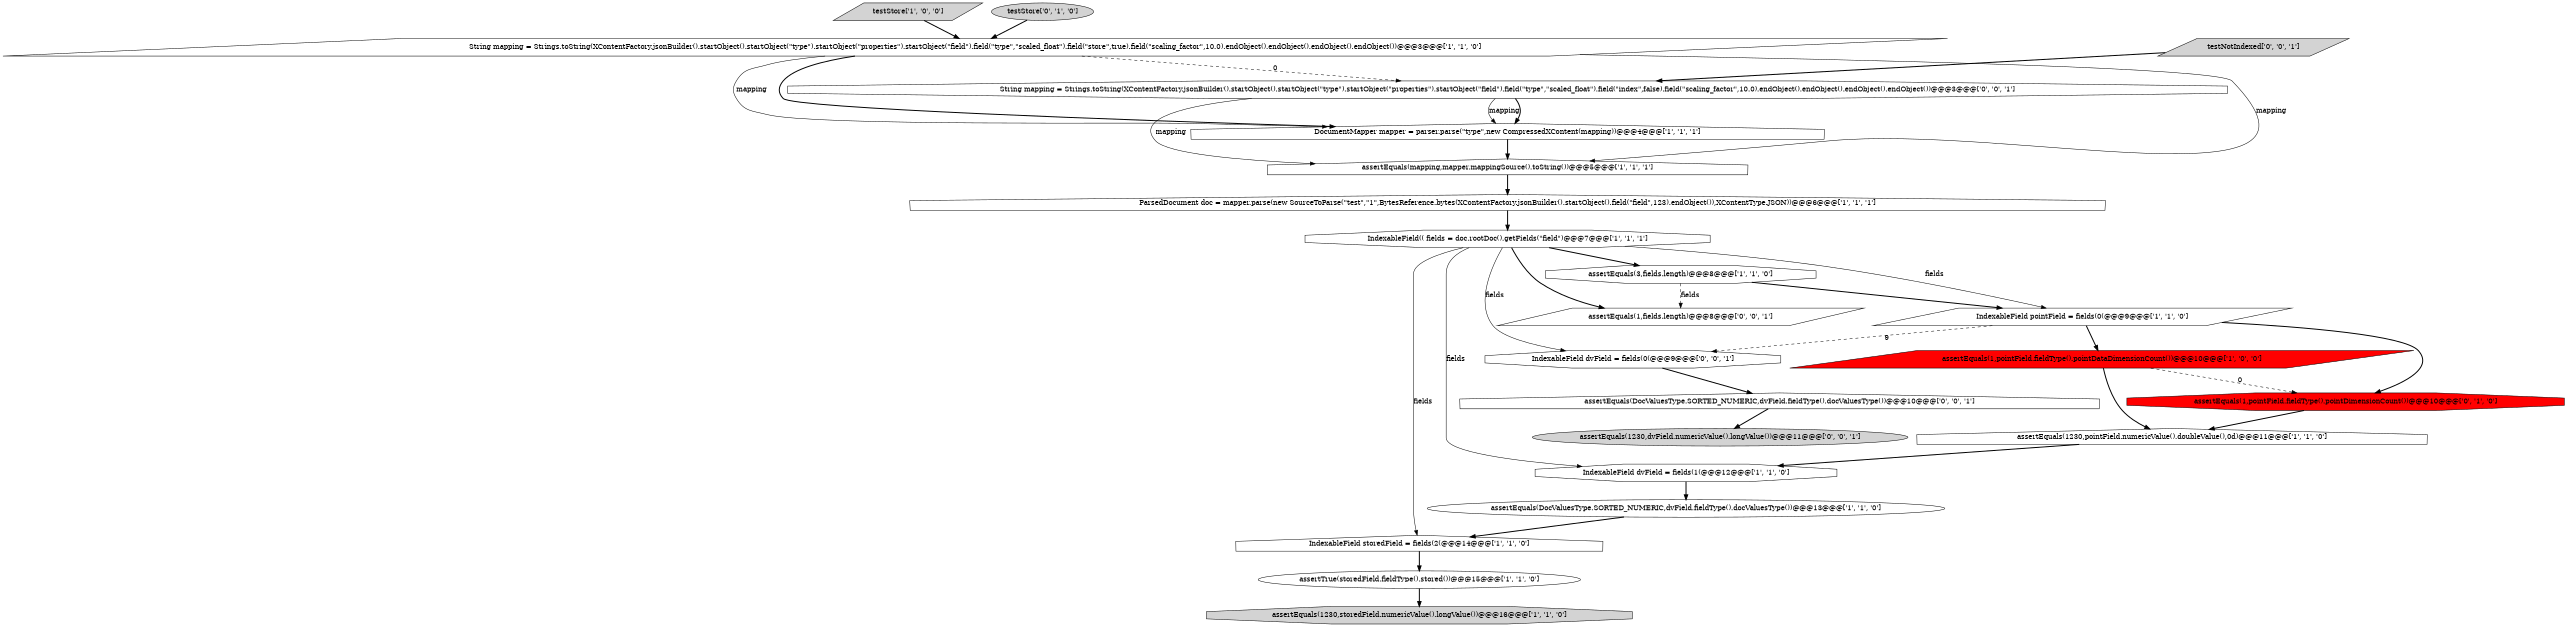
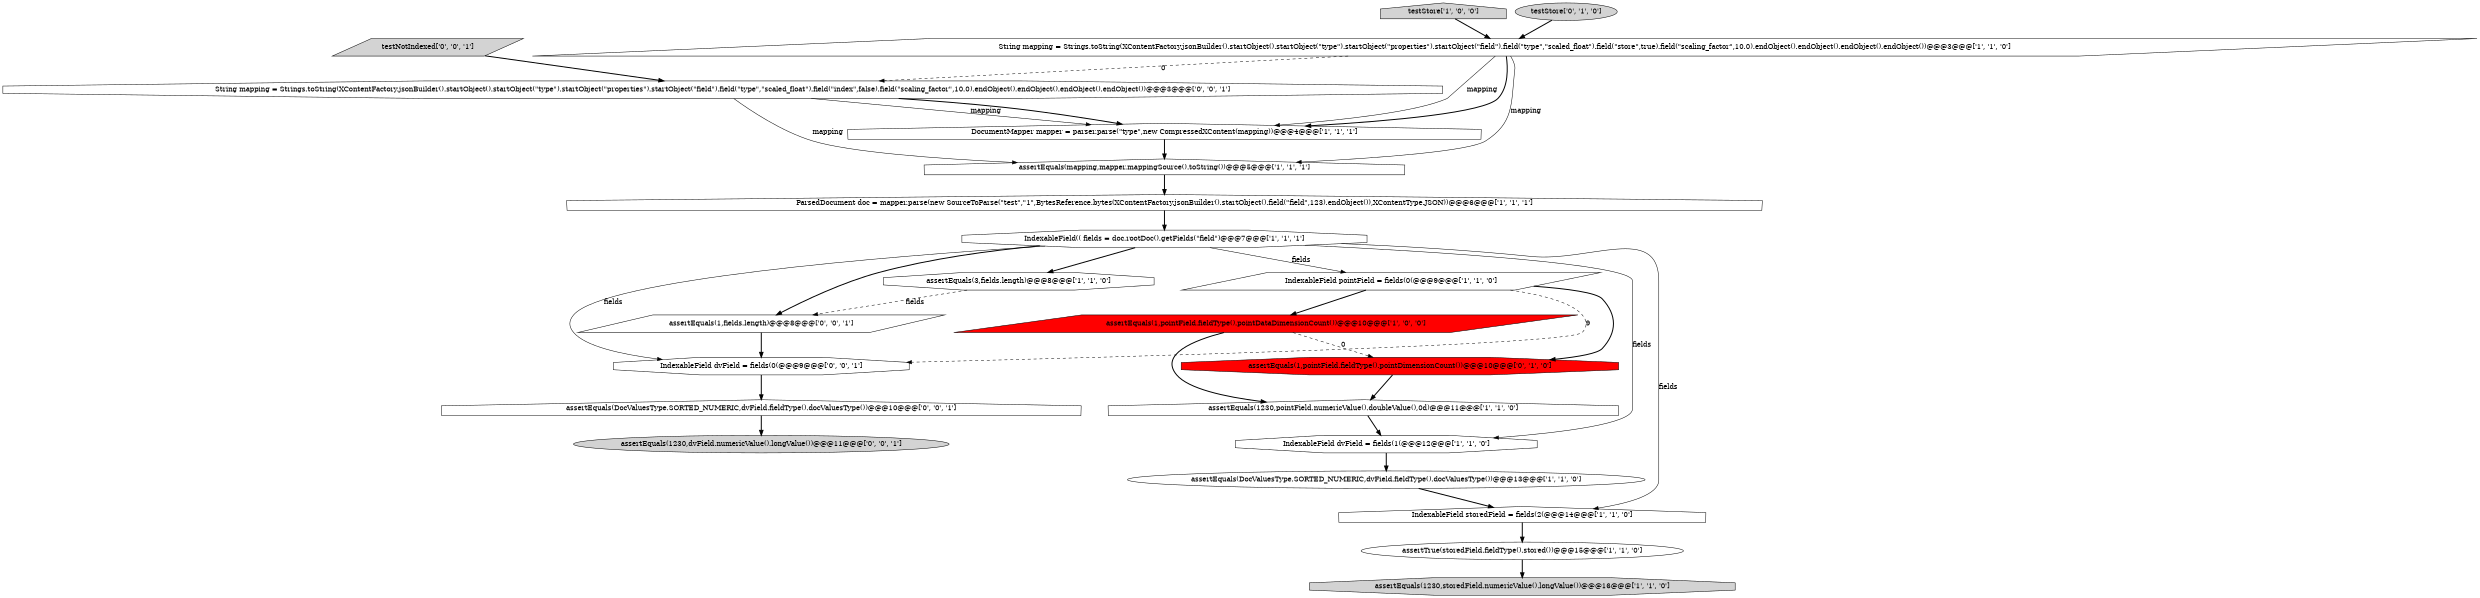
(908, 12) -> (1443, 12)
(1874, 295) -> none
none -> (761, 342)
